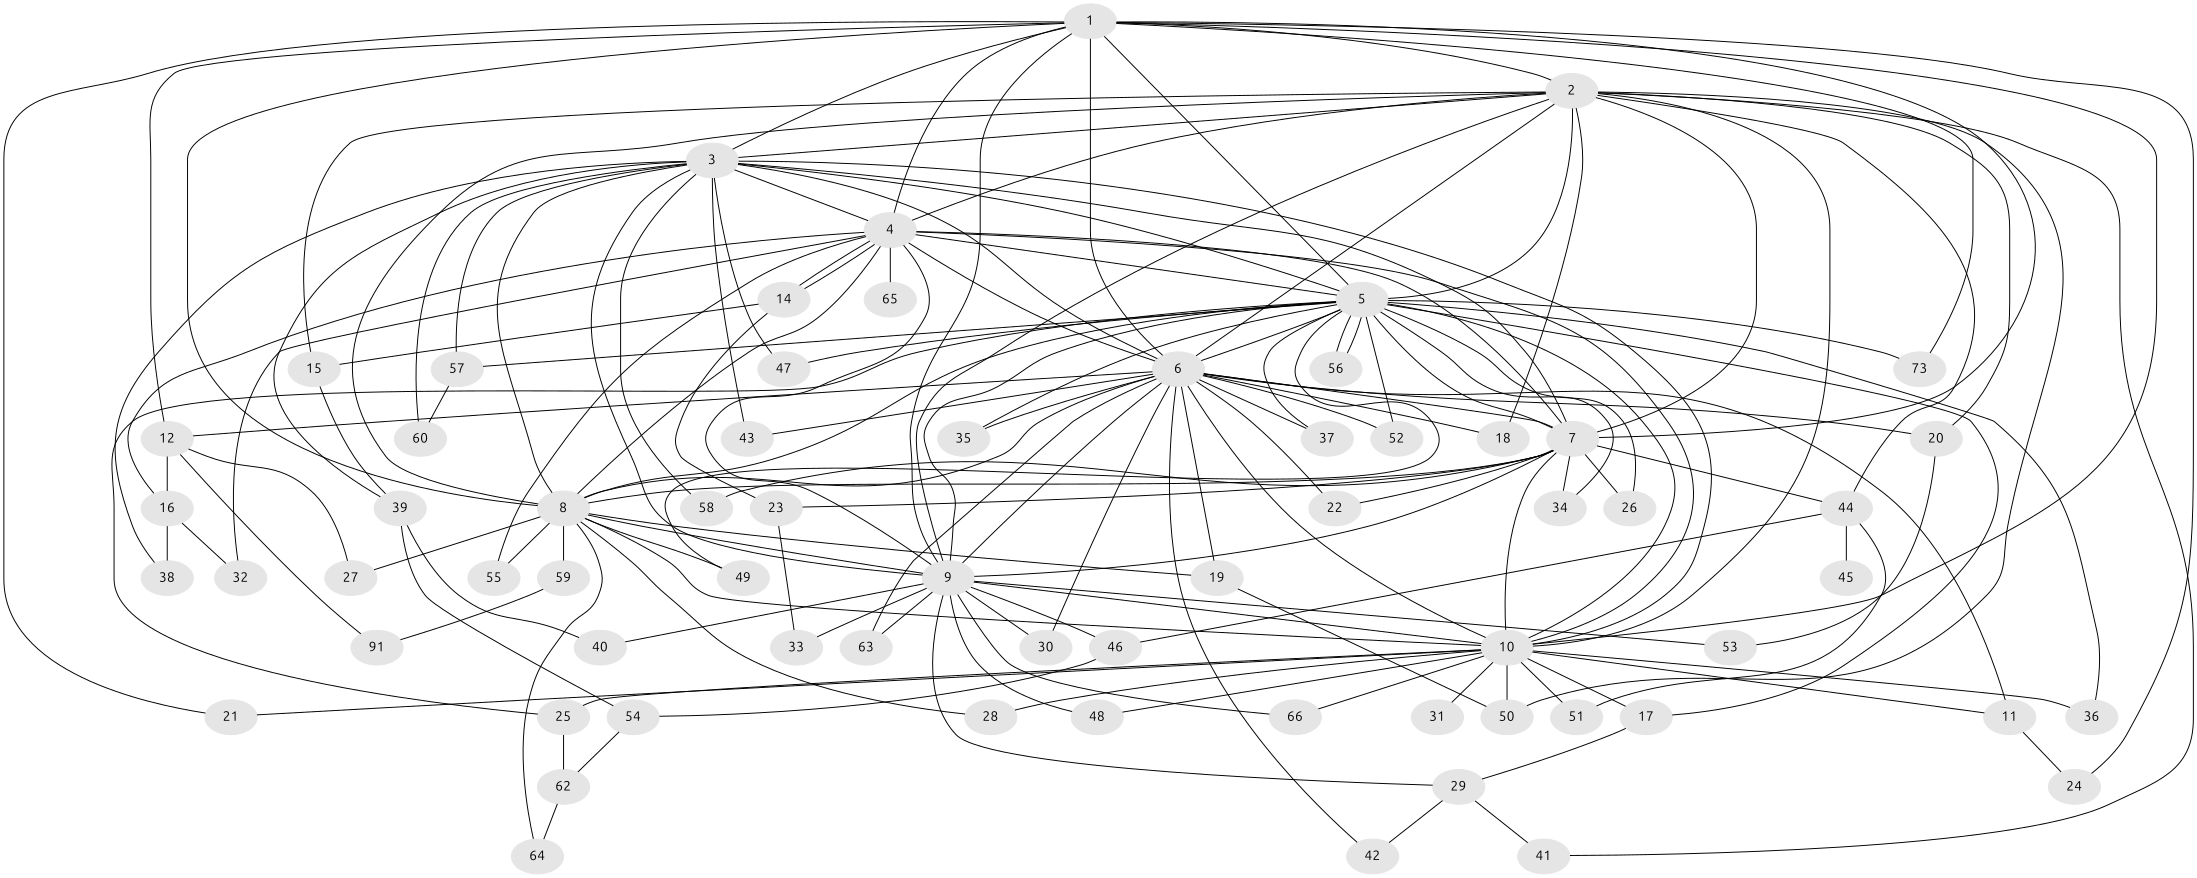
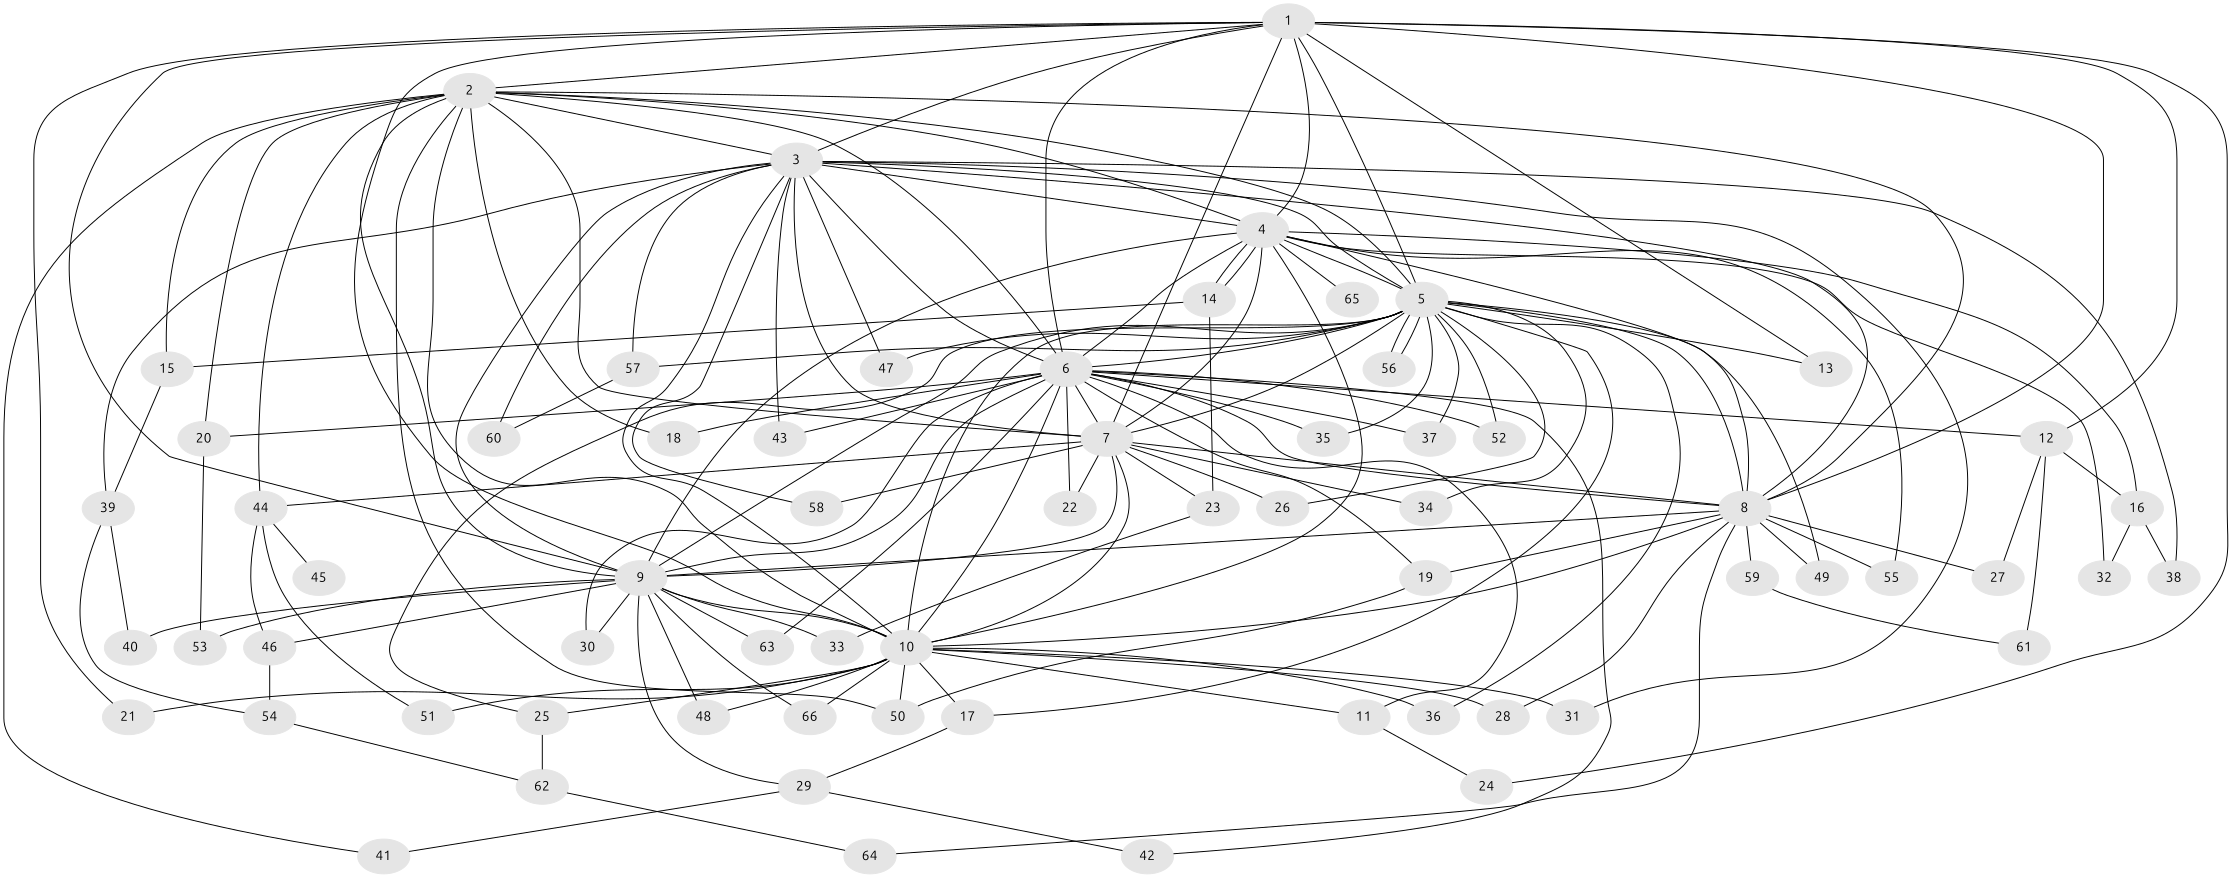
none -> (1704, 223)
(1920, 369) -> (1826, 369)
(377, 648) -> (2024, 648)
